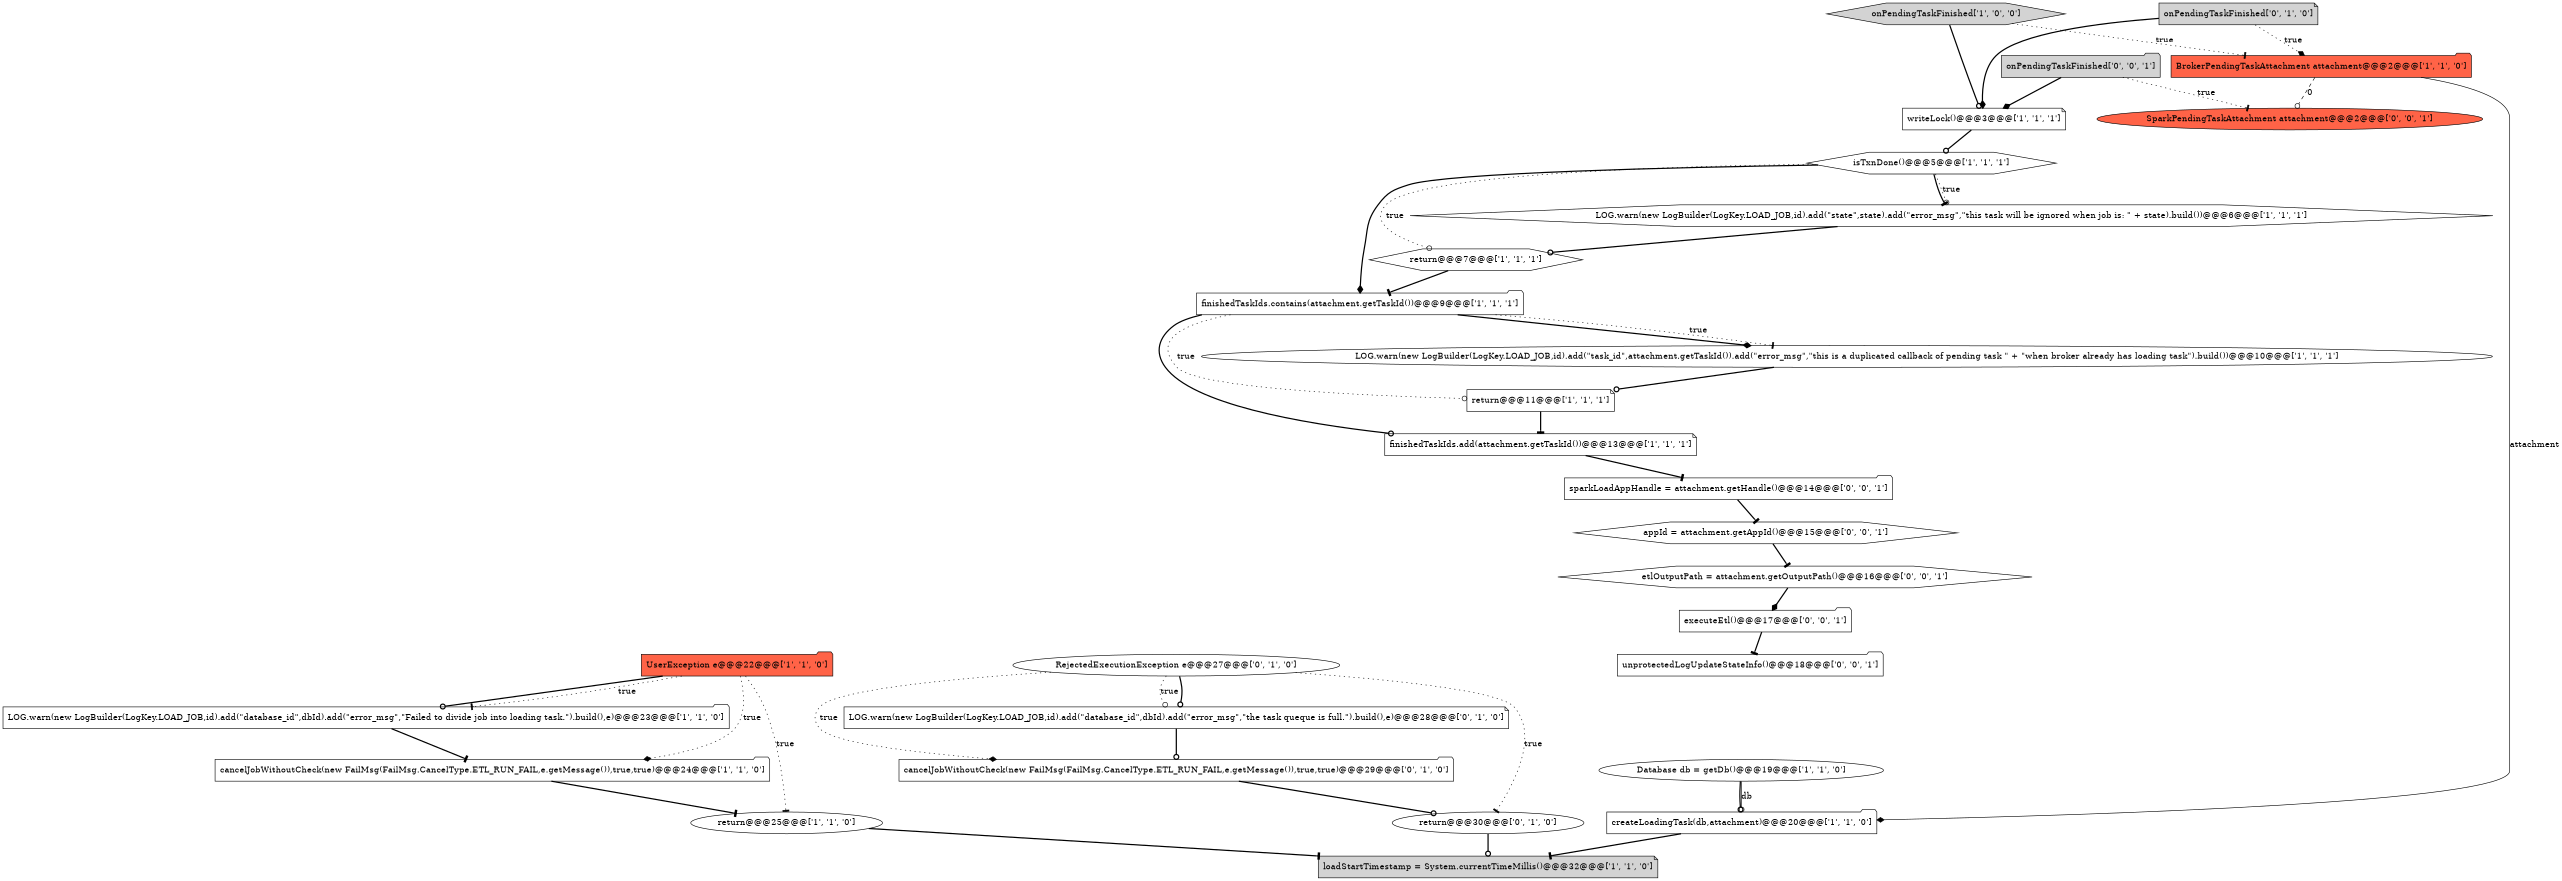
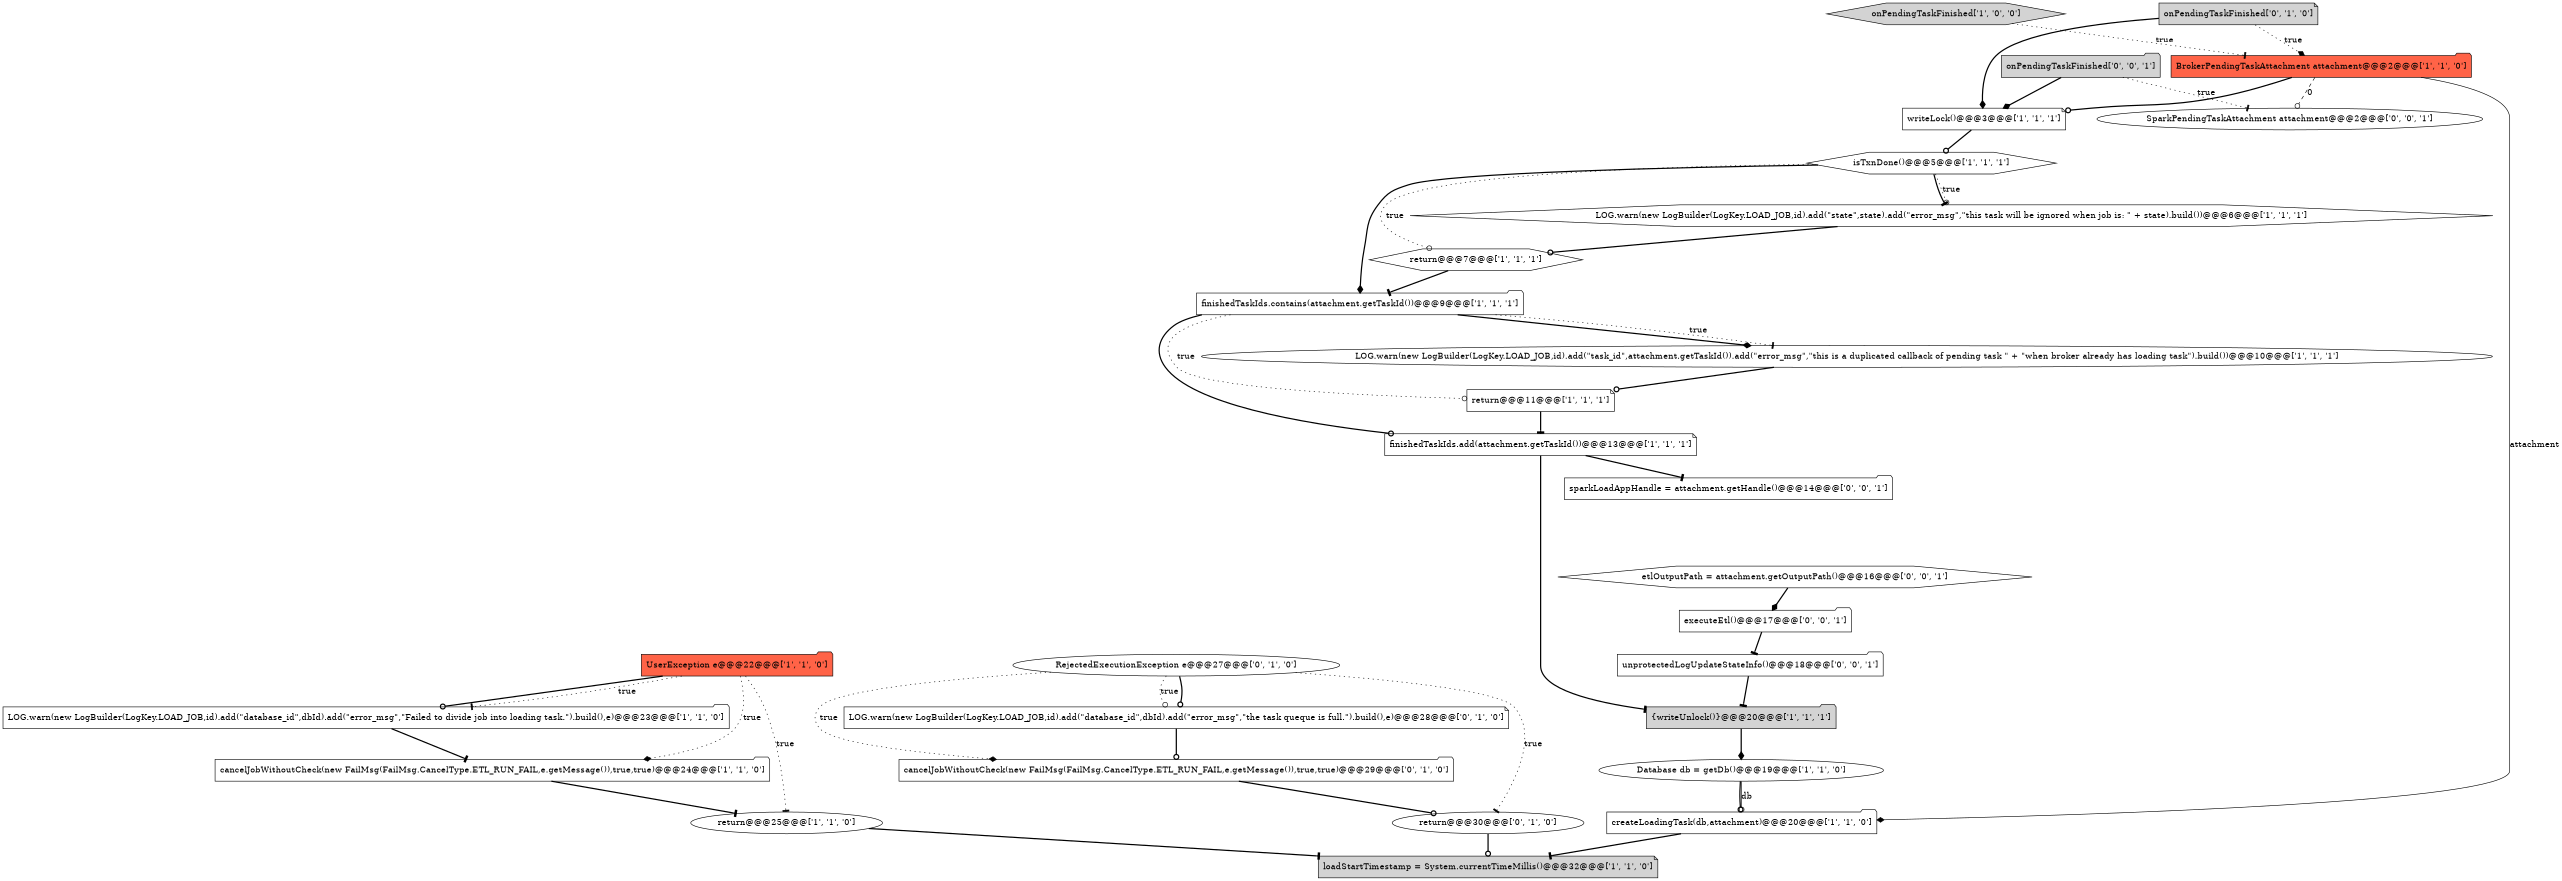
(1964, 64) -> (2183, 103)
(2290, 119) -> (2290, 119)
(1766, 533) -> none
none -> (1741, 718)
